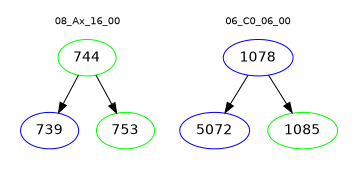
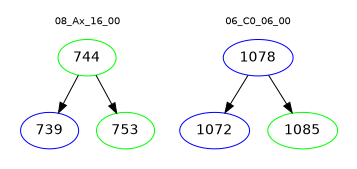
(215, 131) -> (215, 131)
